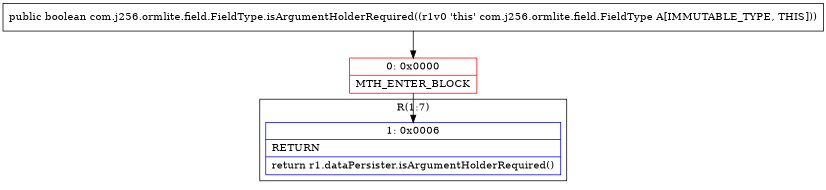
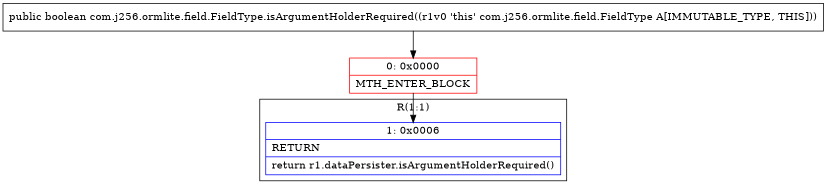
(413, 108) -> (413, 108)
